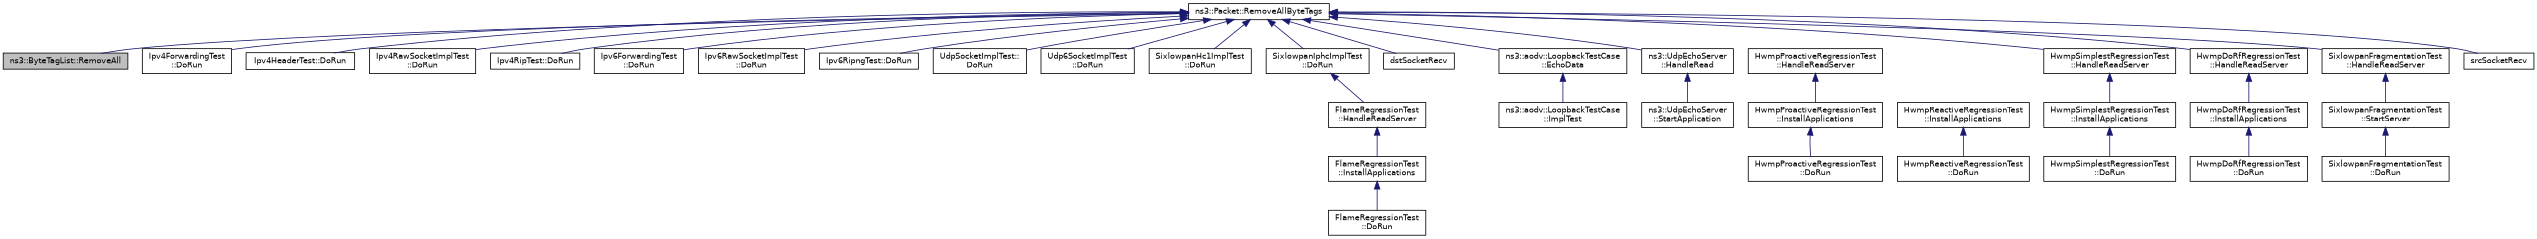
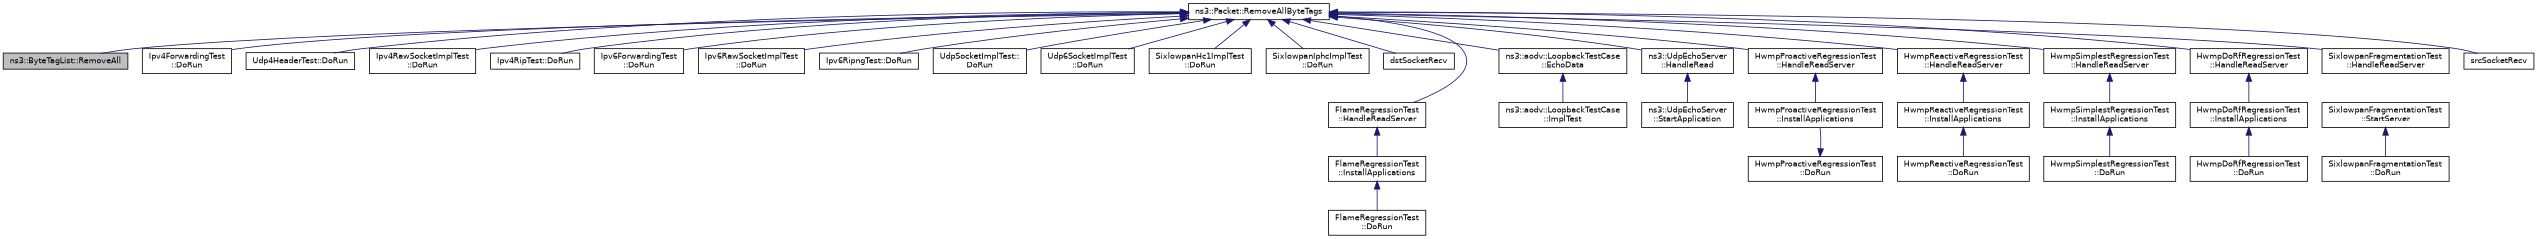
none -> (1543, 30)
(300, 61) -> (300, 61)
none -> (1963, 61)
(1351, 91) -> (1443, 36)
(2386, 92) -> none
(1810, 146) -> (1821, 138)
